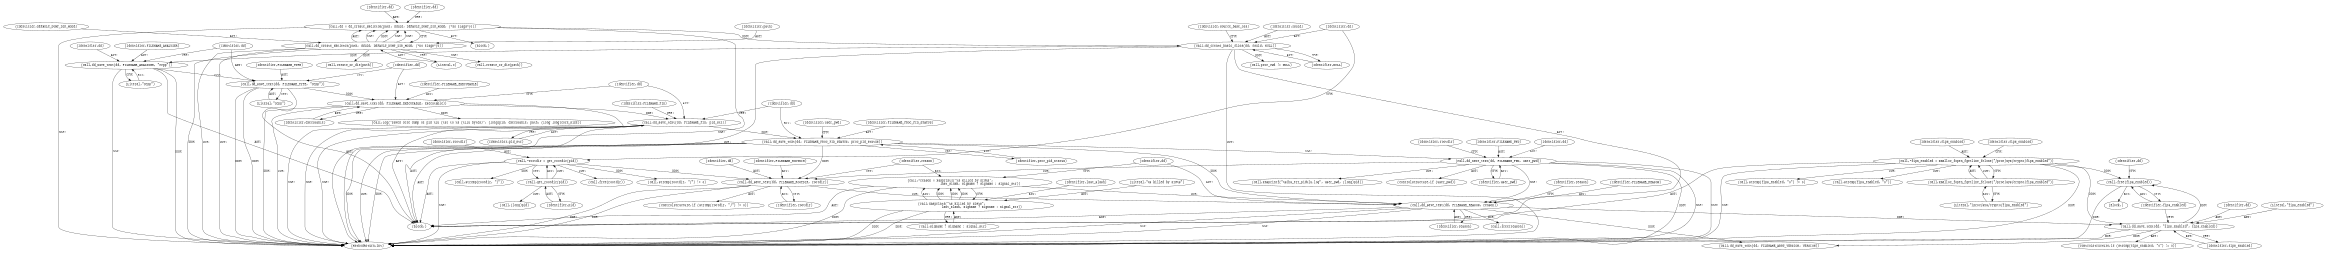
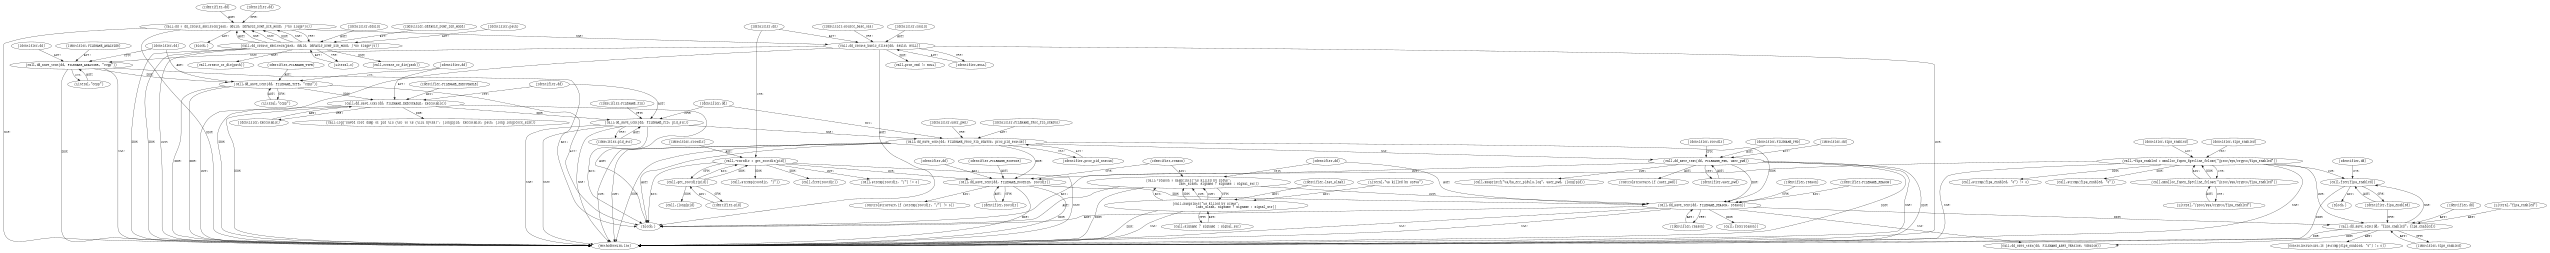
none -> (364, 27)
